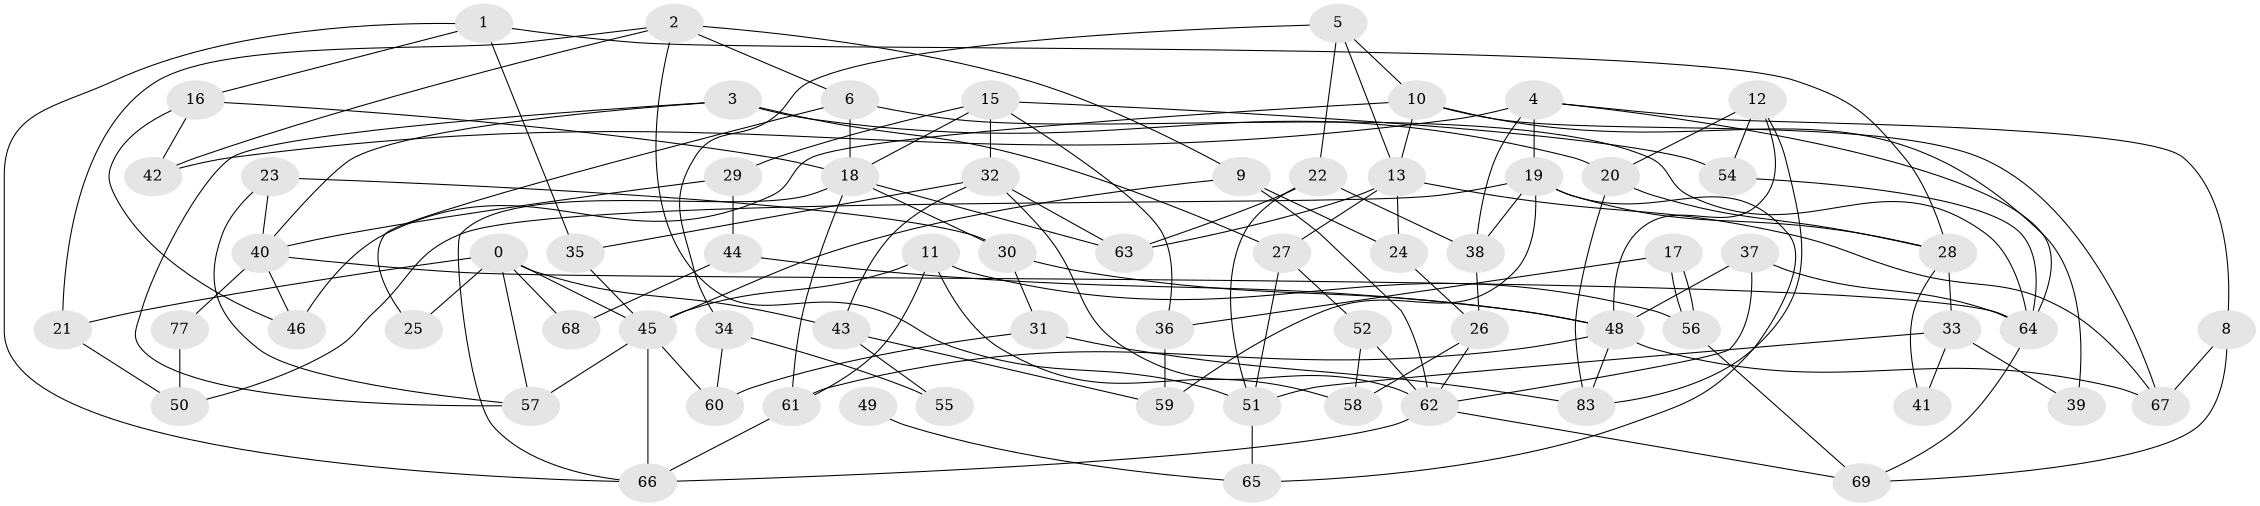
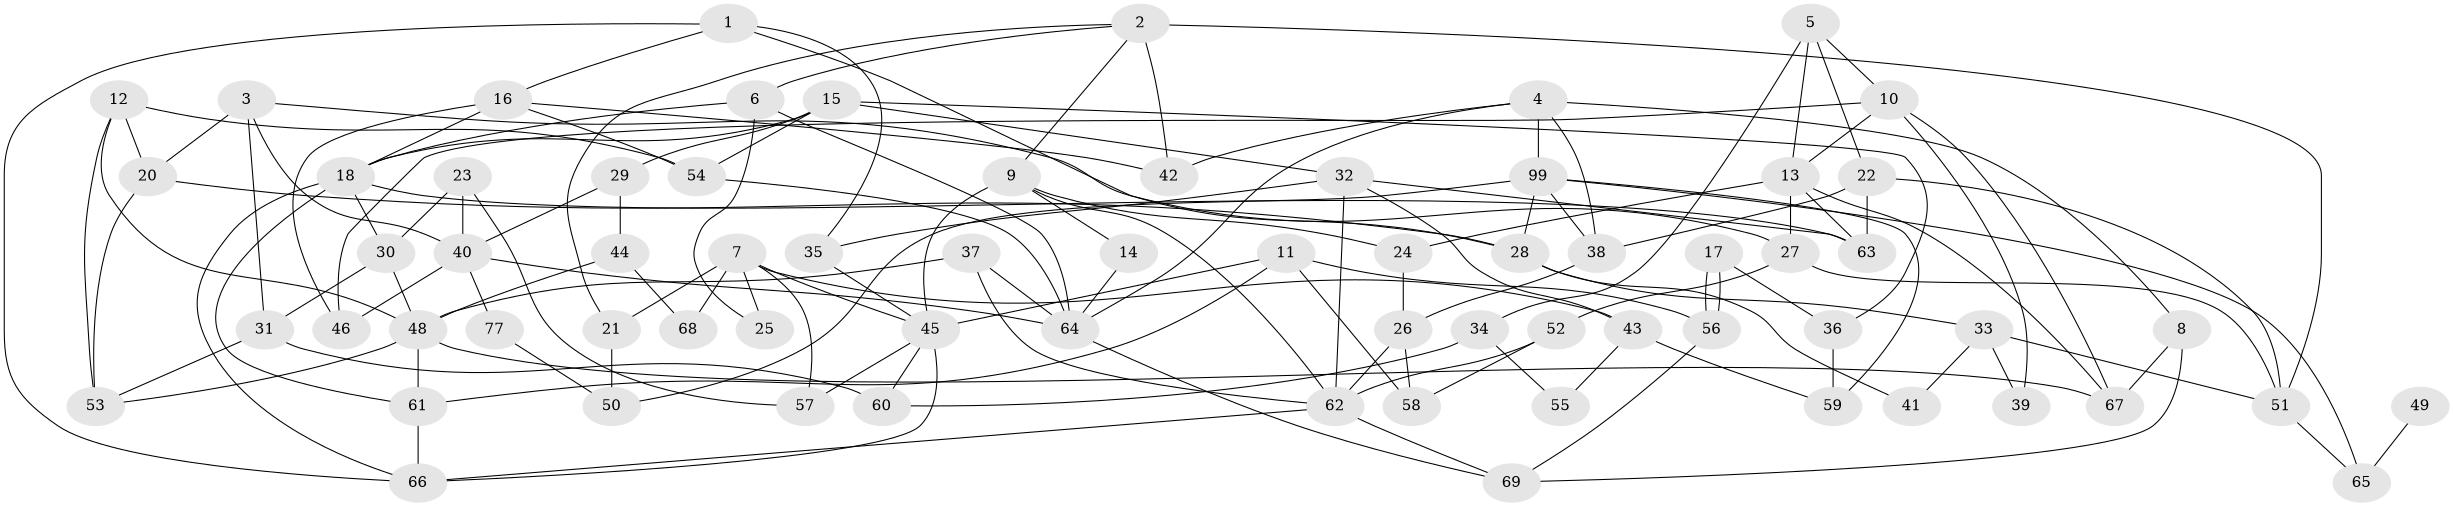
none -> (602, 135)
(1534, 177) -> (1538, 177)
(195, 200) -> (256, 220)
(499, 253) -> (737, 253)
none -> (1129, 253)
(1586, 406) -> (96, 406)
